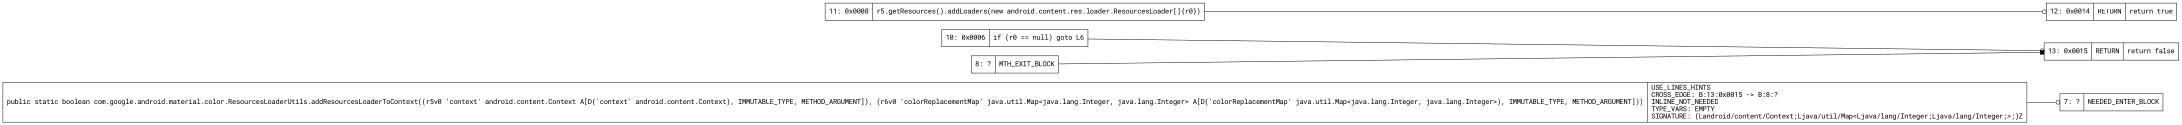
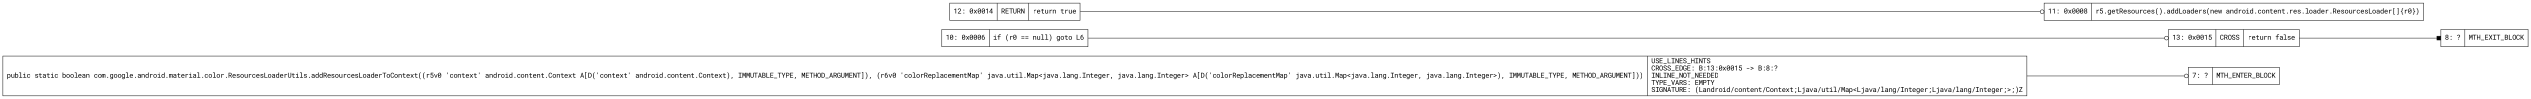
(1624, 12) -> (1560, 12)
(2107, 51) -> (2230, 38)
(1549, 58) -> (2368, 38)
(2123, 102) -> (2246, 76)
